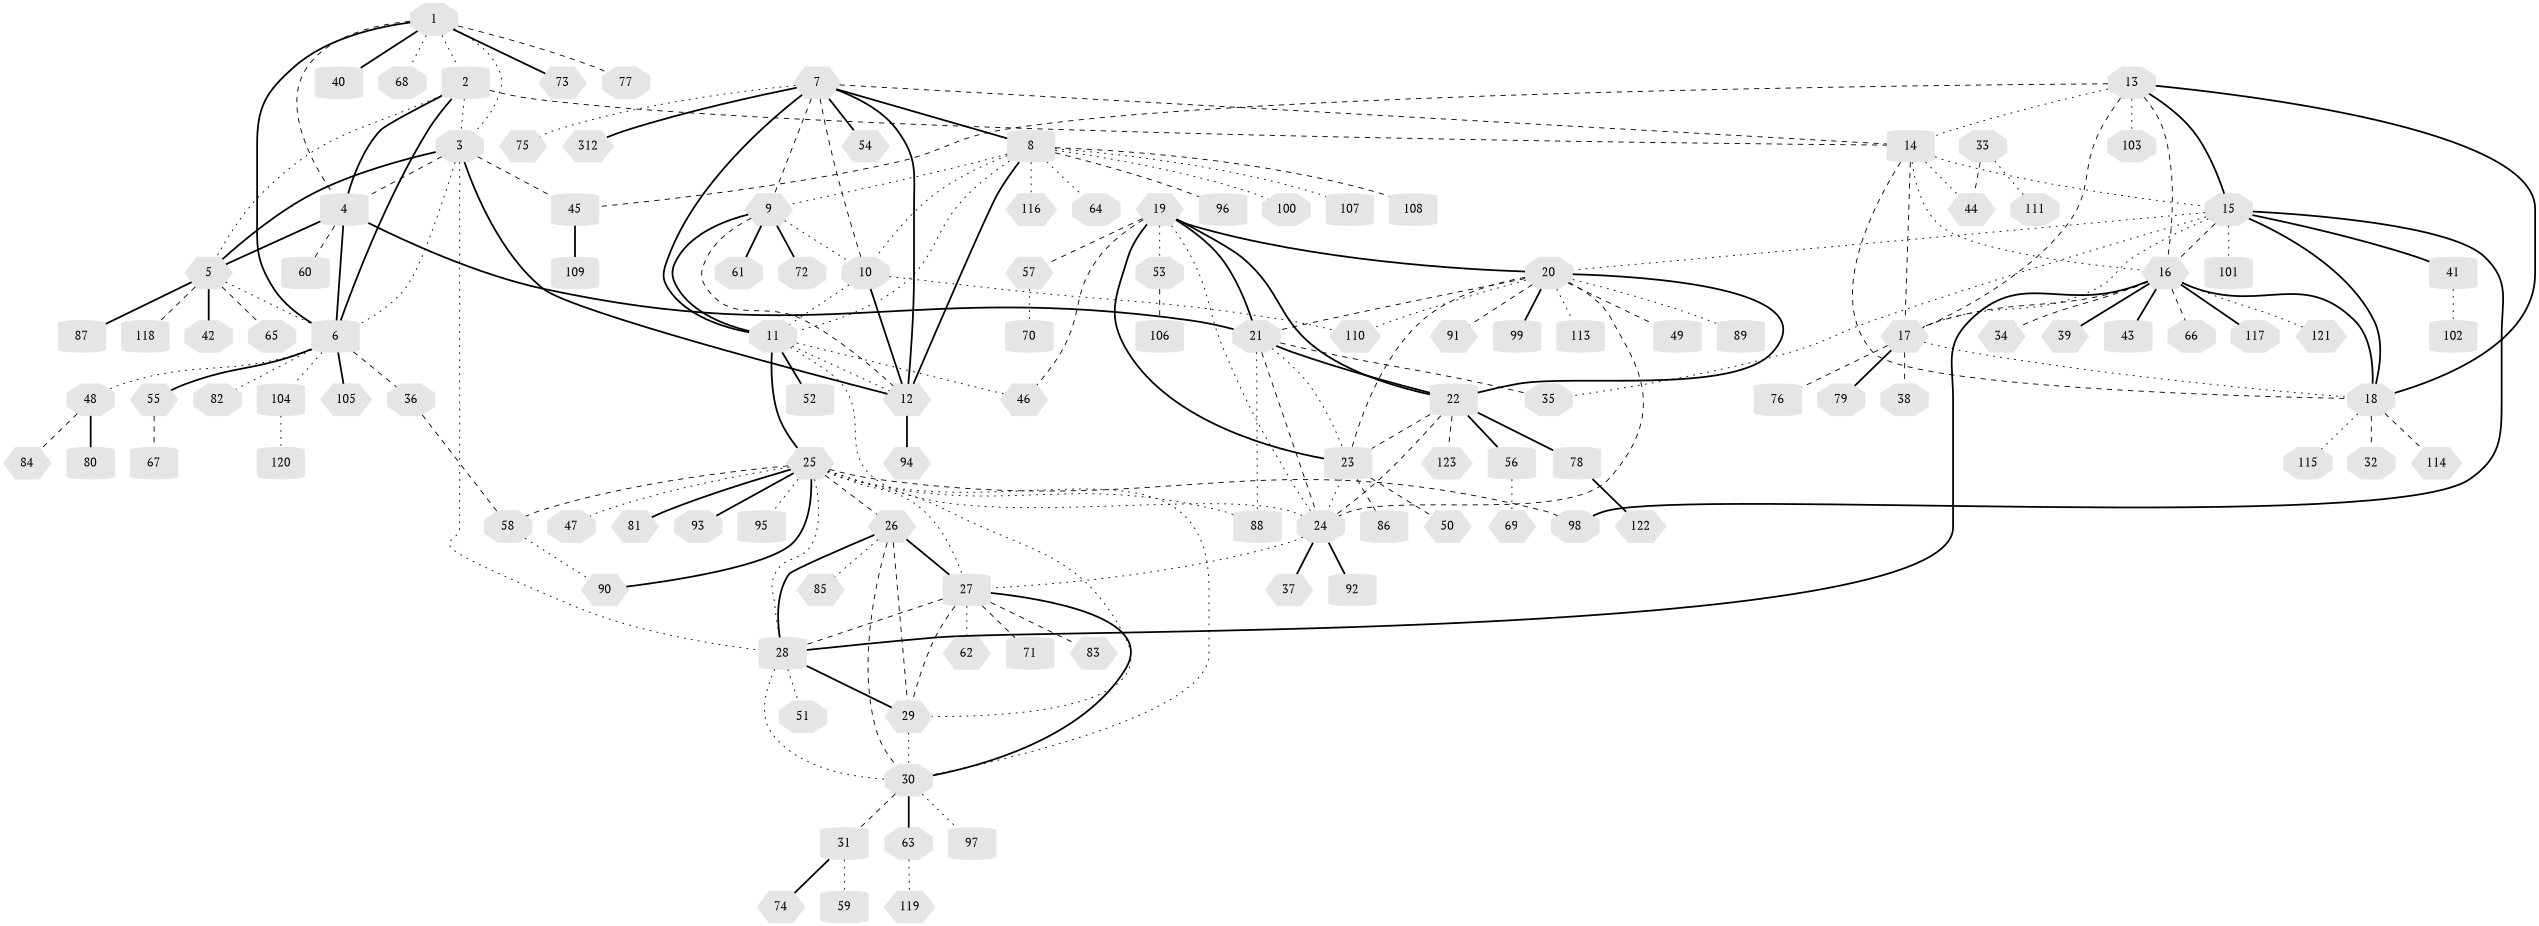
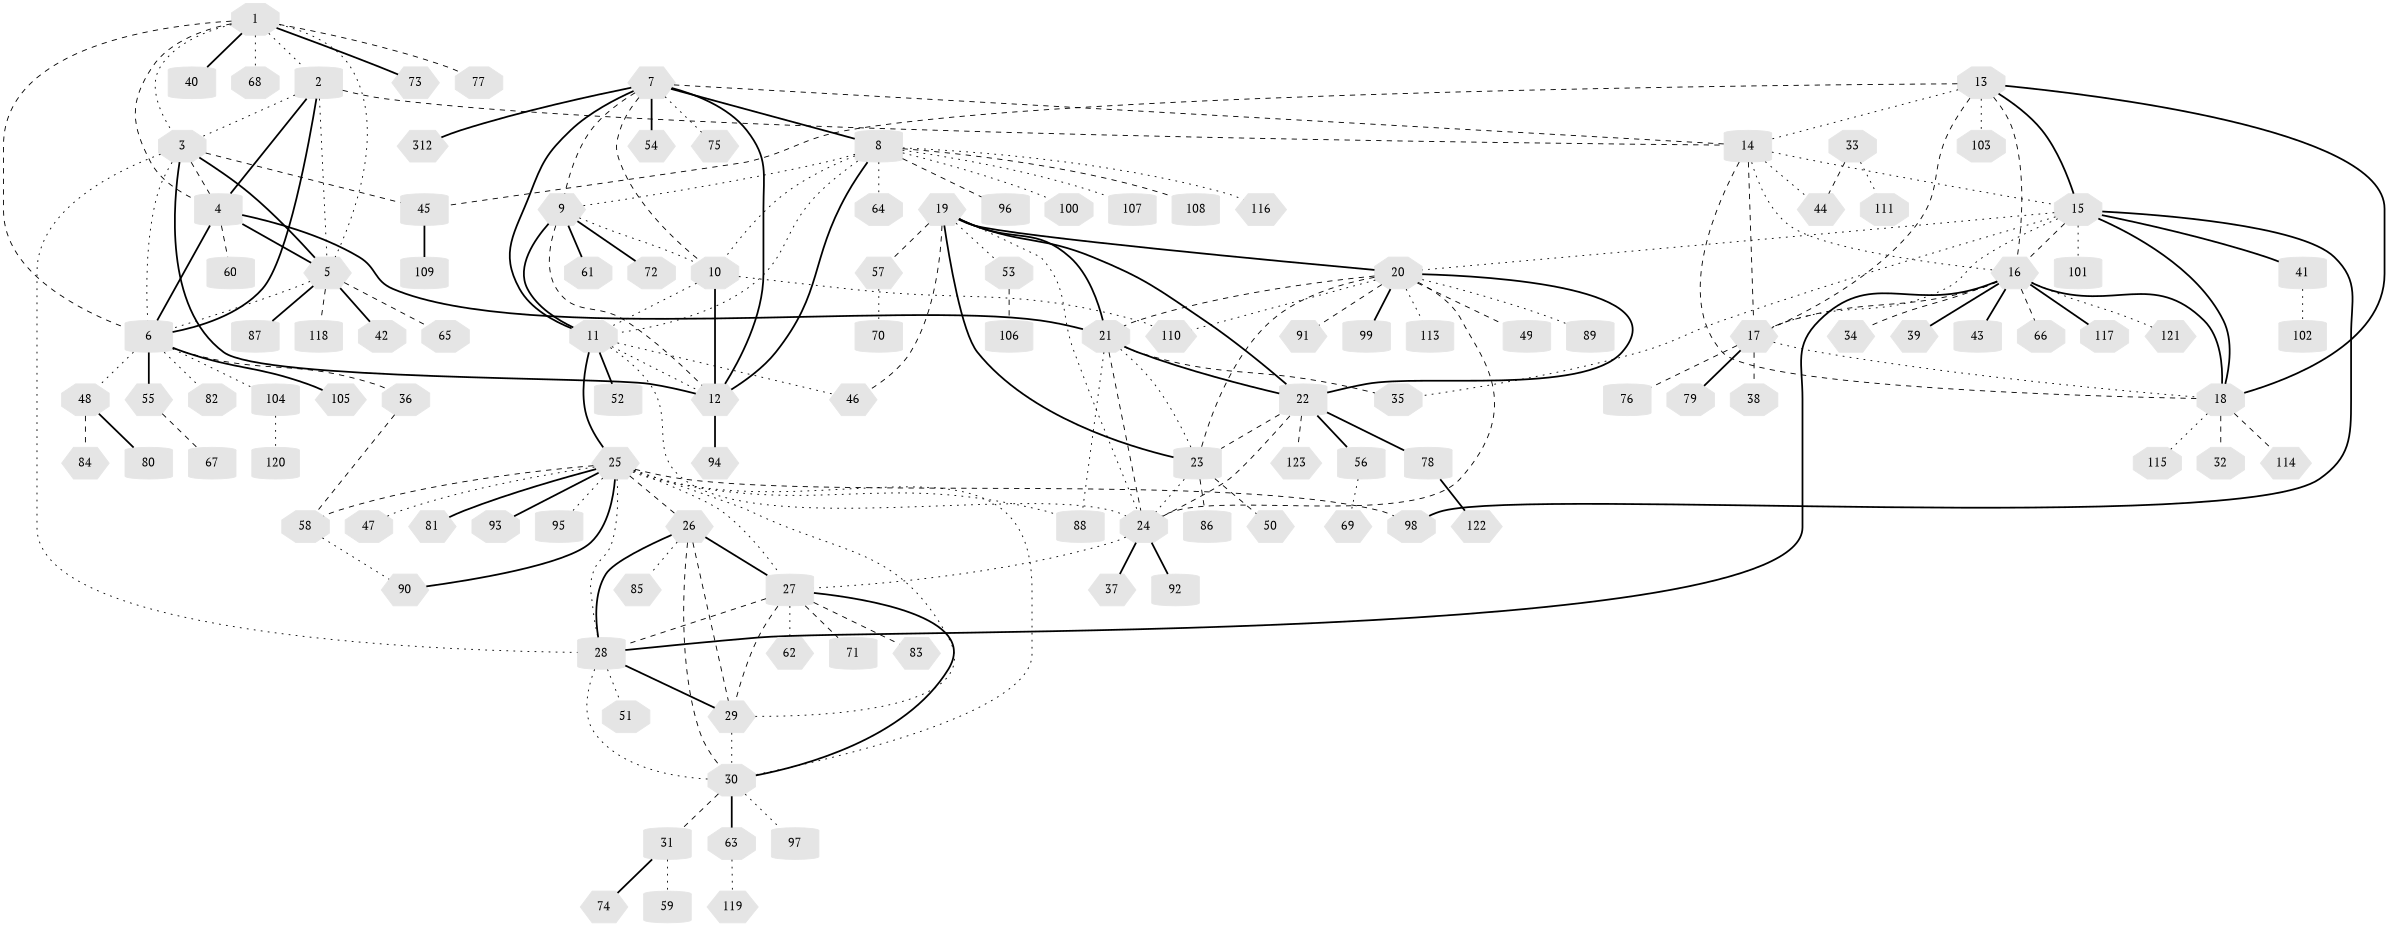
none -> (367, 121)
(257, 136) -> (8, 126)
